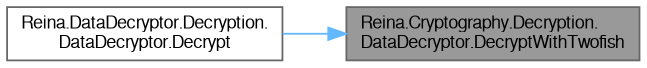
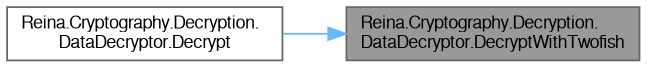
(145, 34) -> (145, 34)
